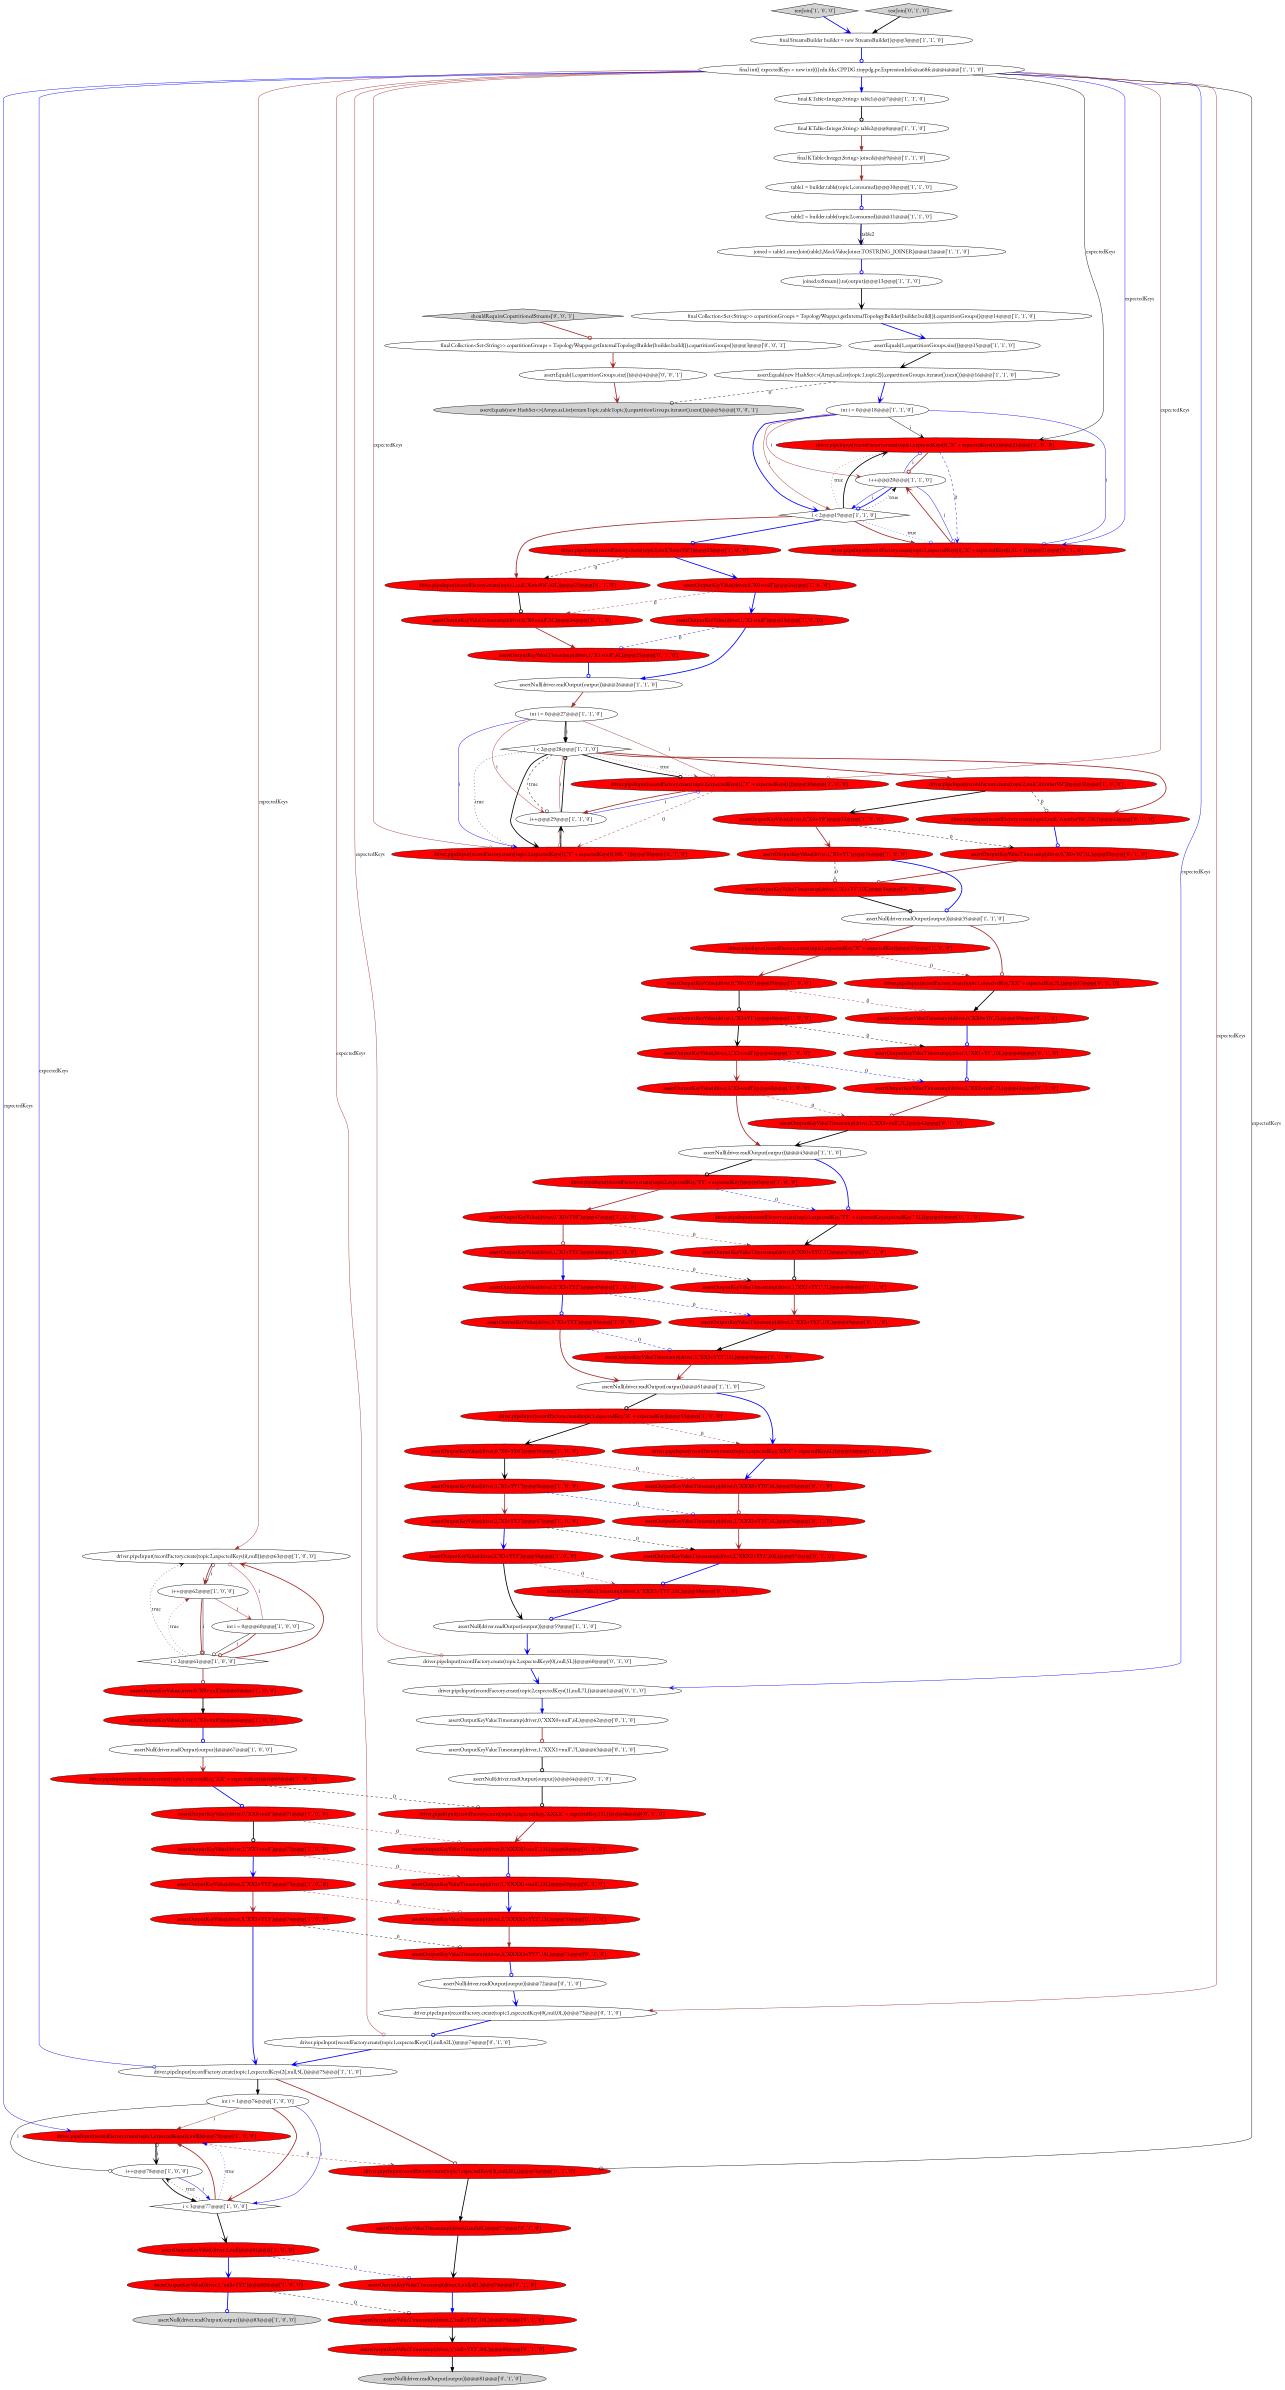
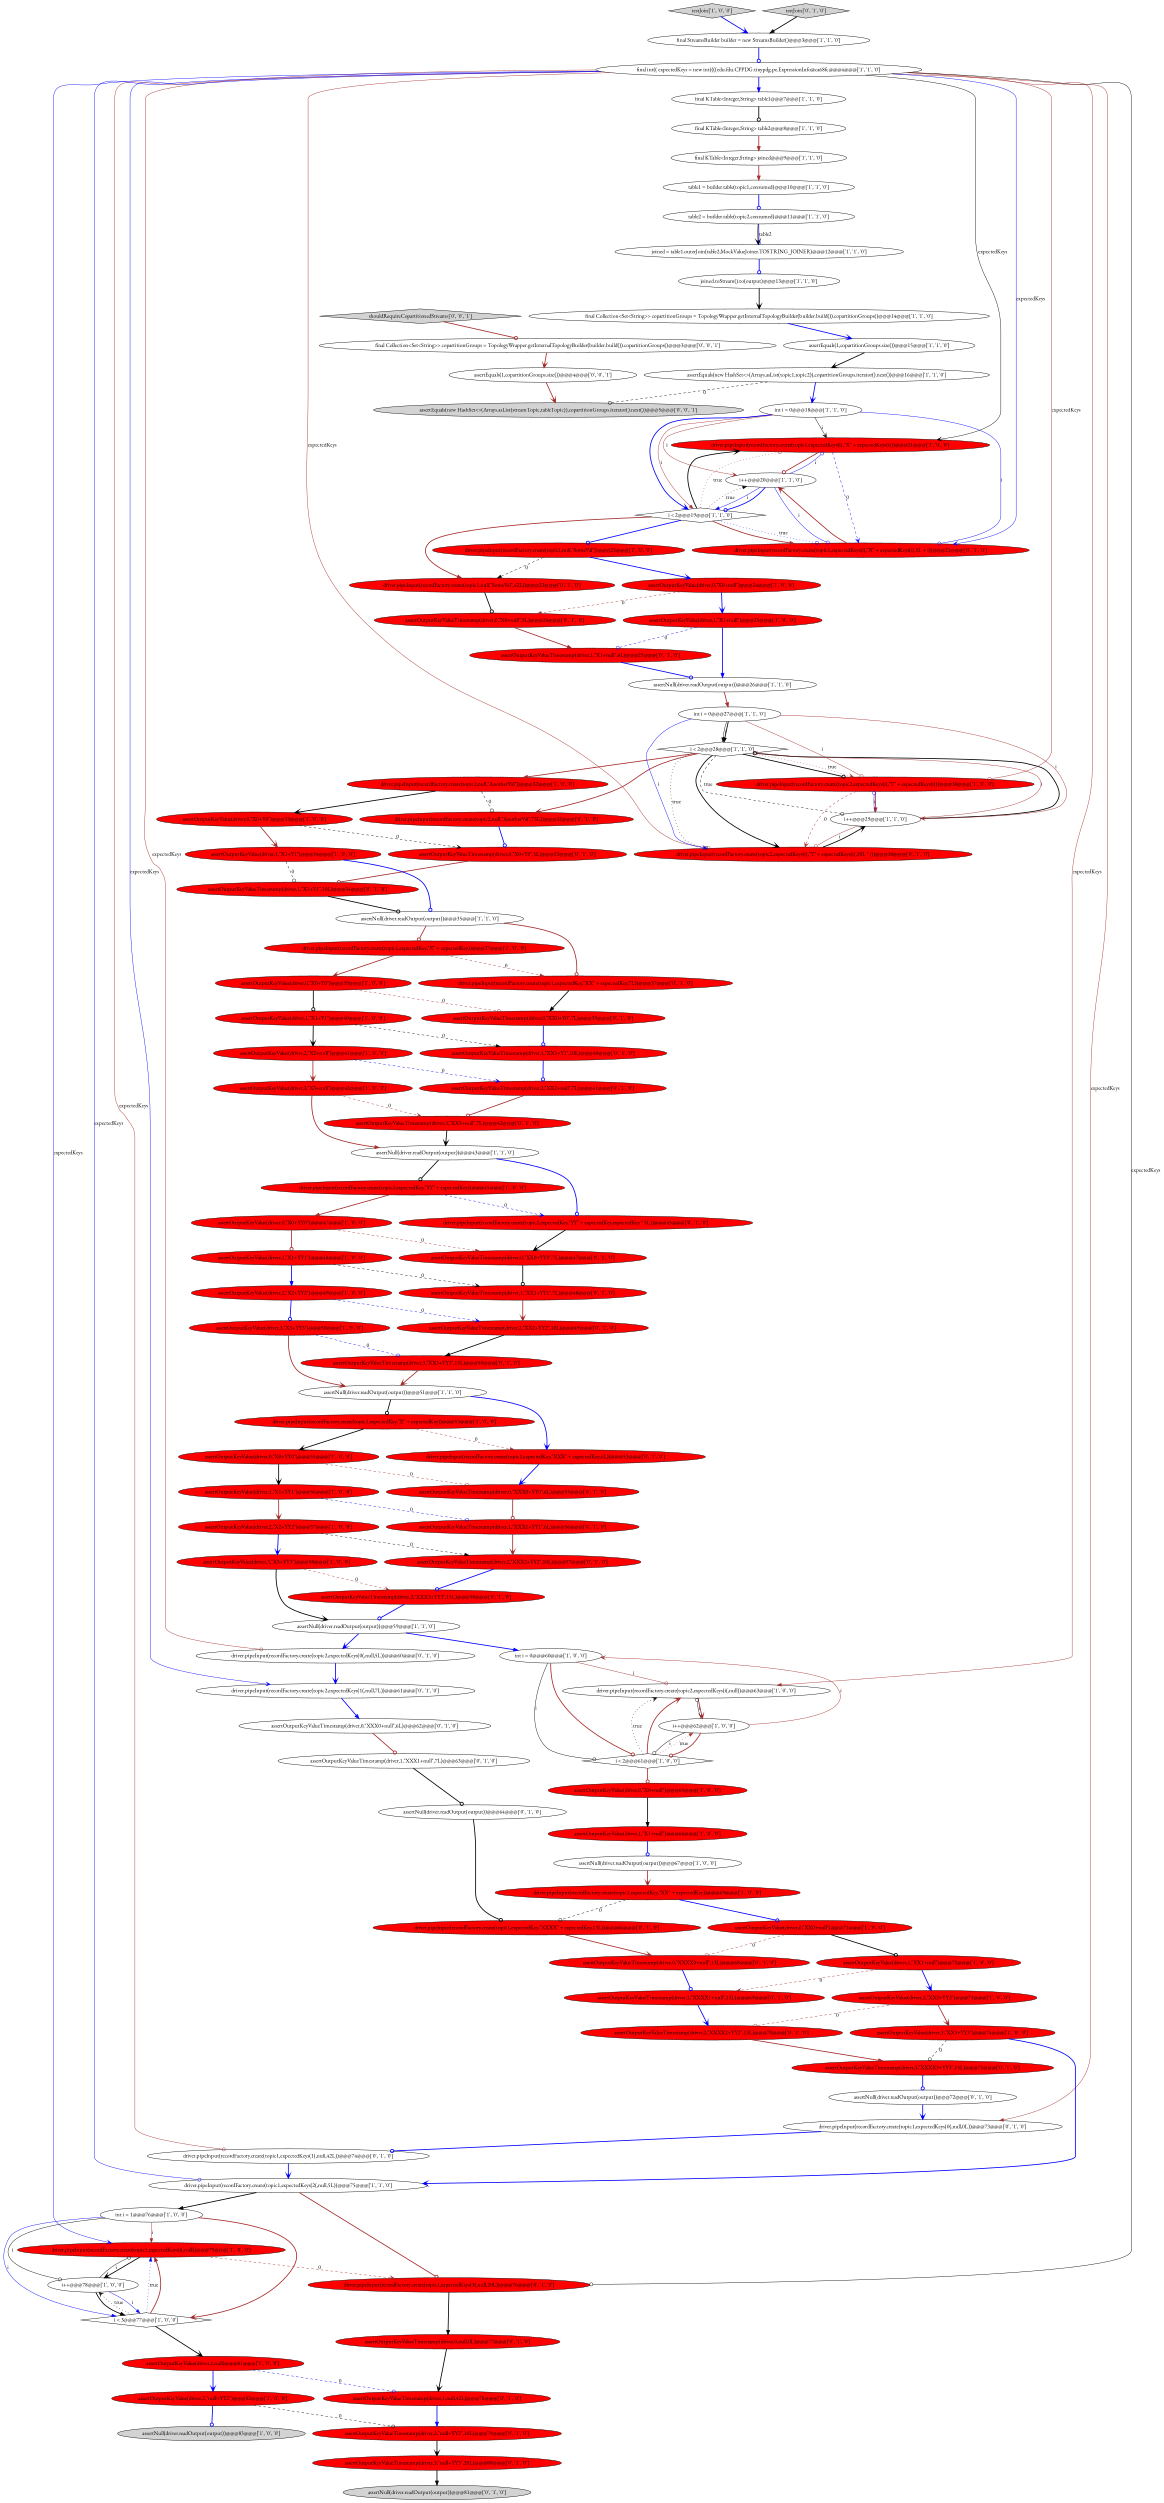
none -> (460, 1641)
